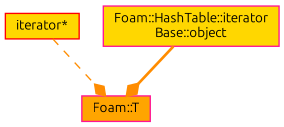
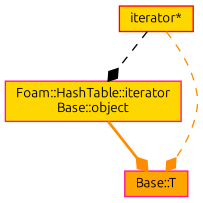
none -> (133, 50)
(116, 109) -> (156, 184)
